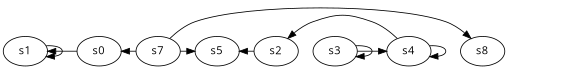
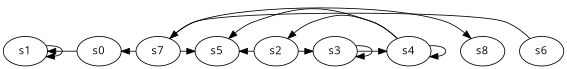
none -> (317, 9)
none -> (301, 51)
none -> (542, 51)
